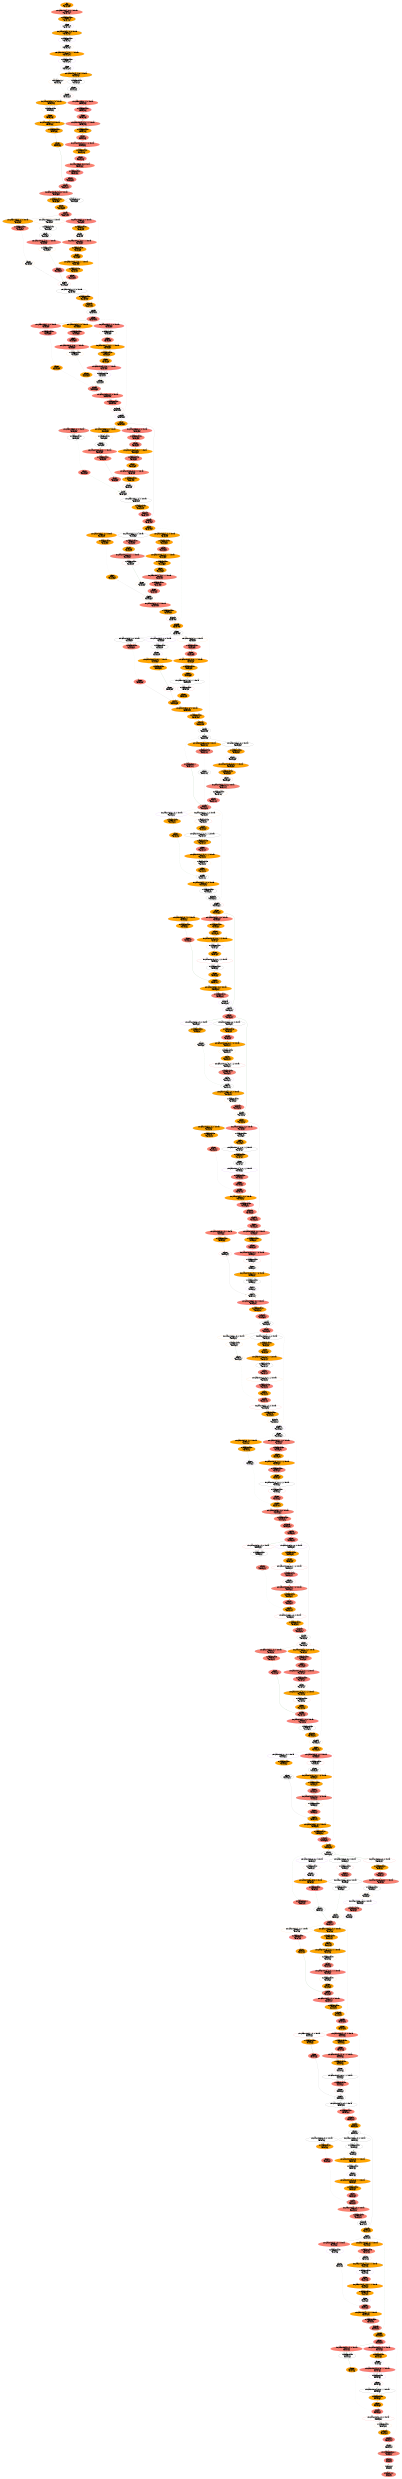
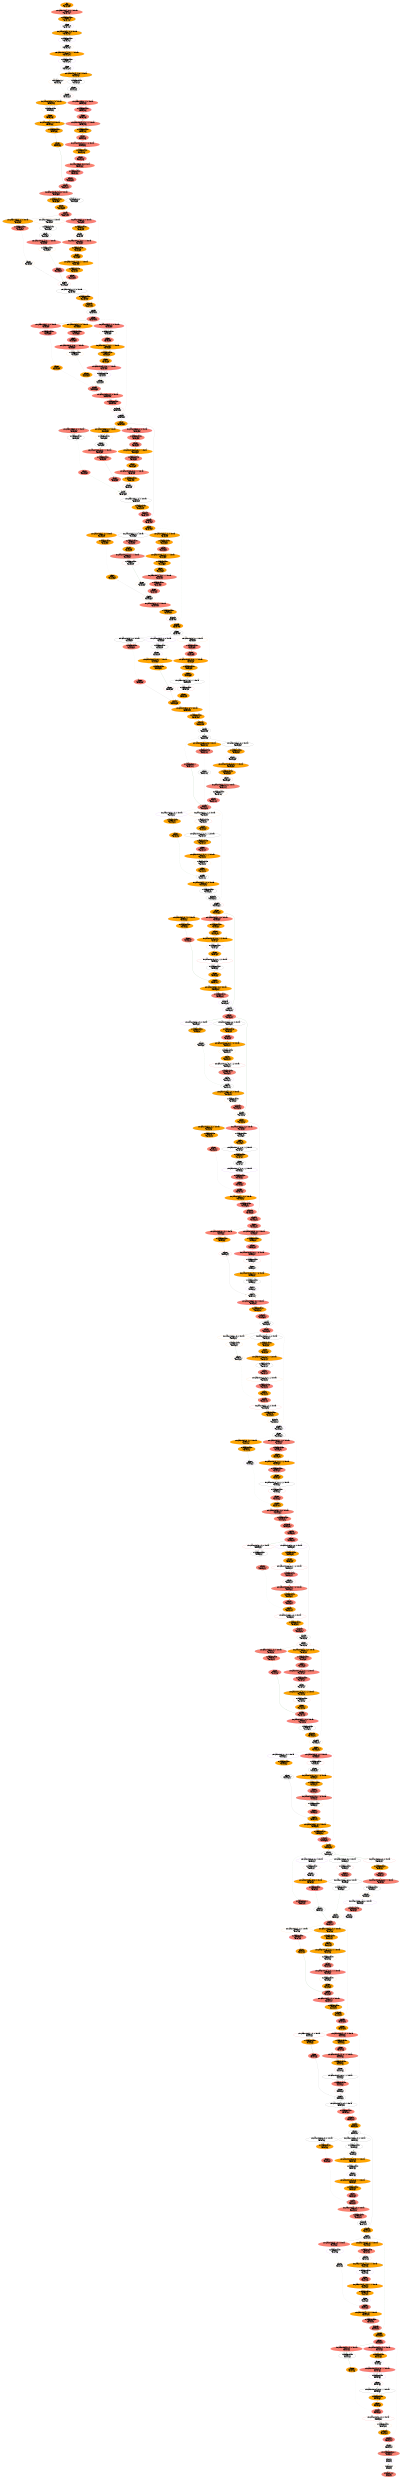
(389, 2460) -> (389, 2460)
